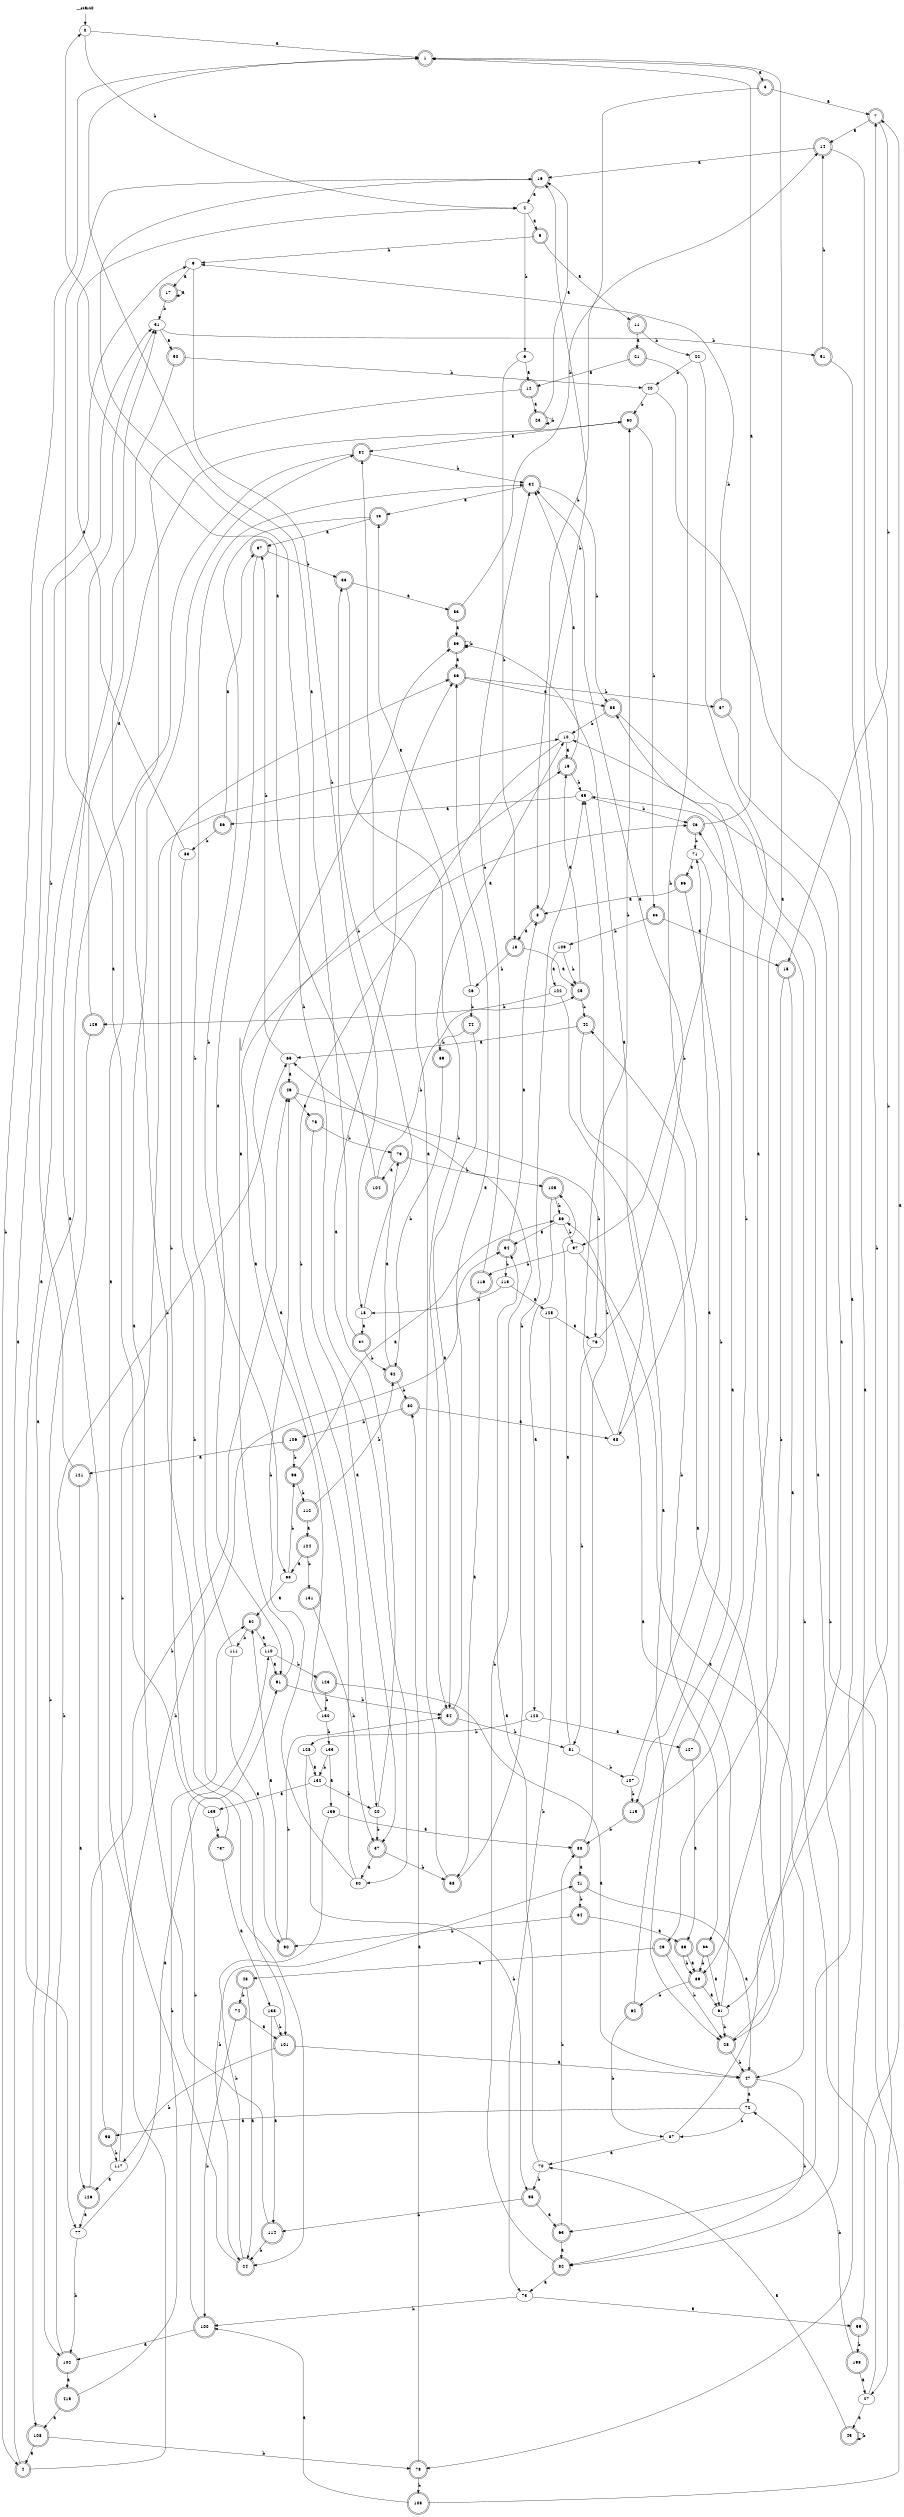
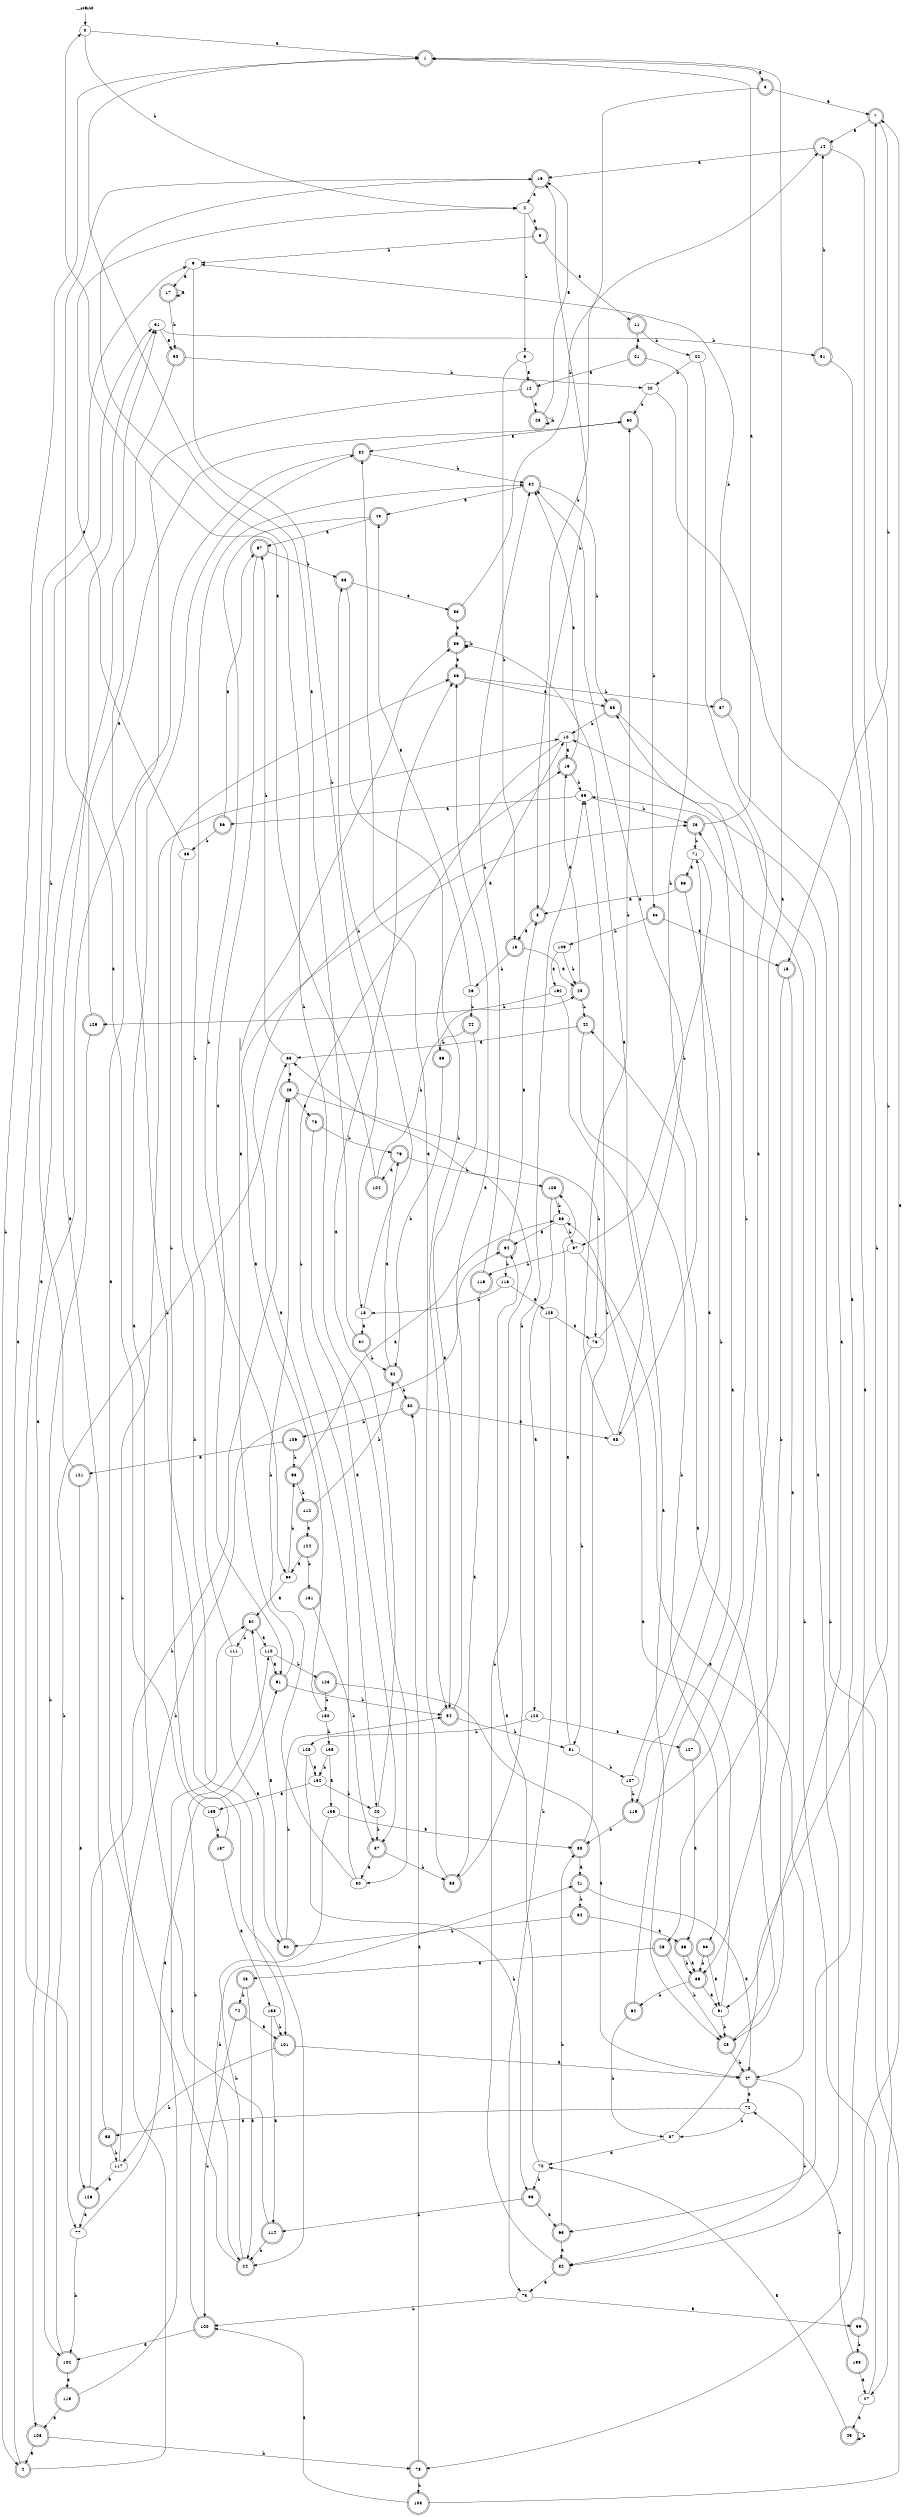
(163, 309) -> (172, 323)
(558, 991) -> (558, 991)
(221, 1849) -> (221, 1849)
(67, 2399) -> (67, 2399)
